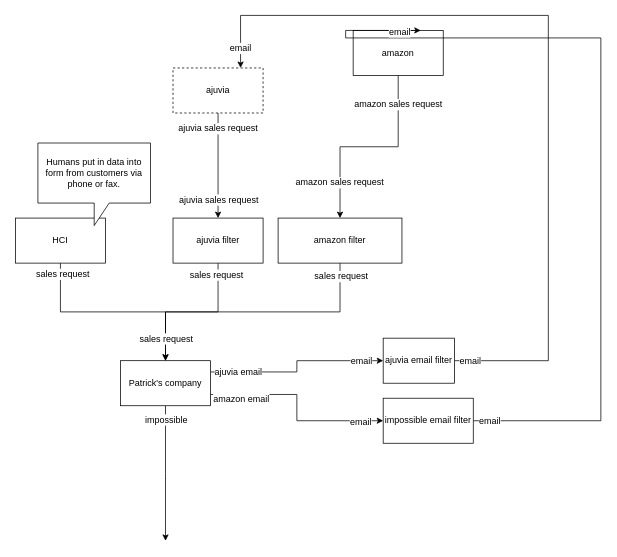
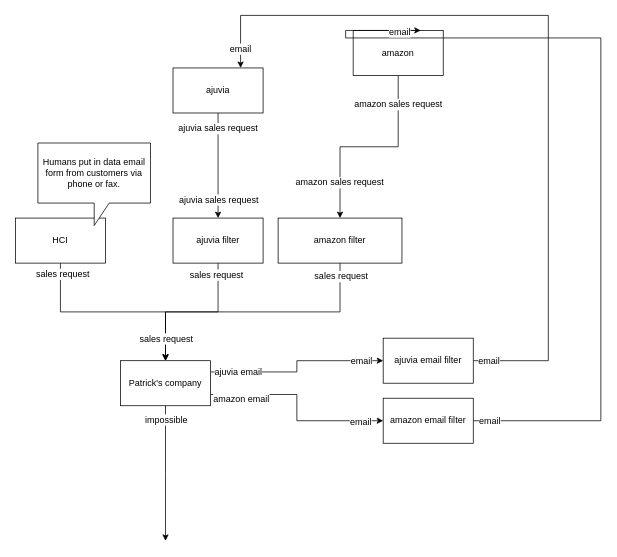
(218, 90) -> (218, 90)
(94, 173) -> (94, 173)
(165, 358) -> (165, 356)
(419, 360) -> (428, 360)
(428, 420) -> (428, 420)
